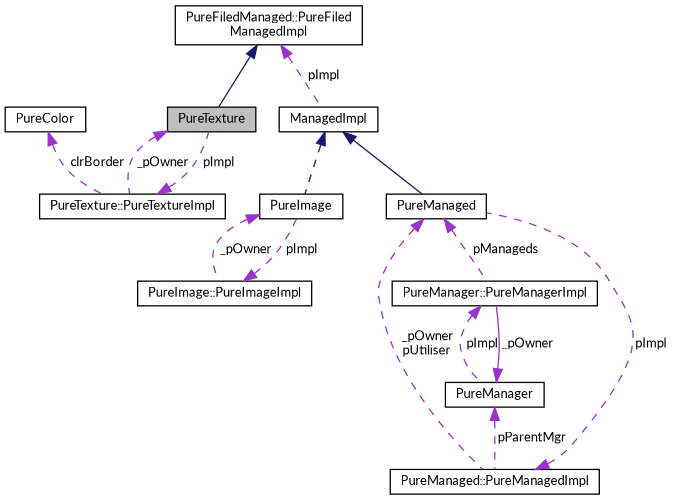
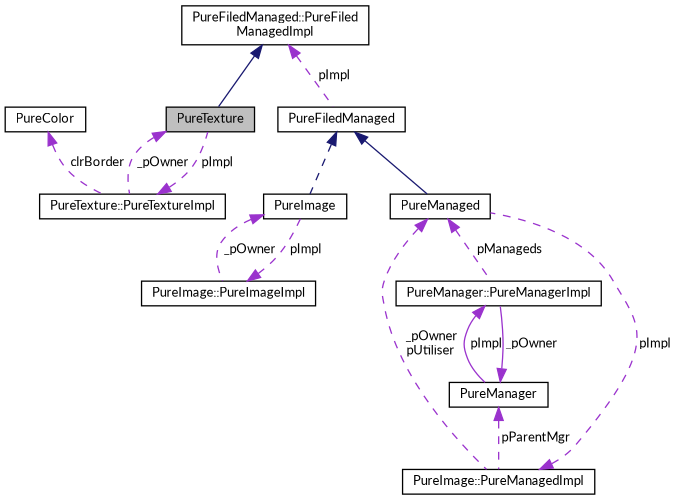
(329, 119) -> (342, 119)
(461, 351) -> (465, 351)
(495, 482) -> (499, 482)
